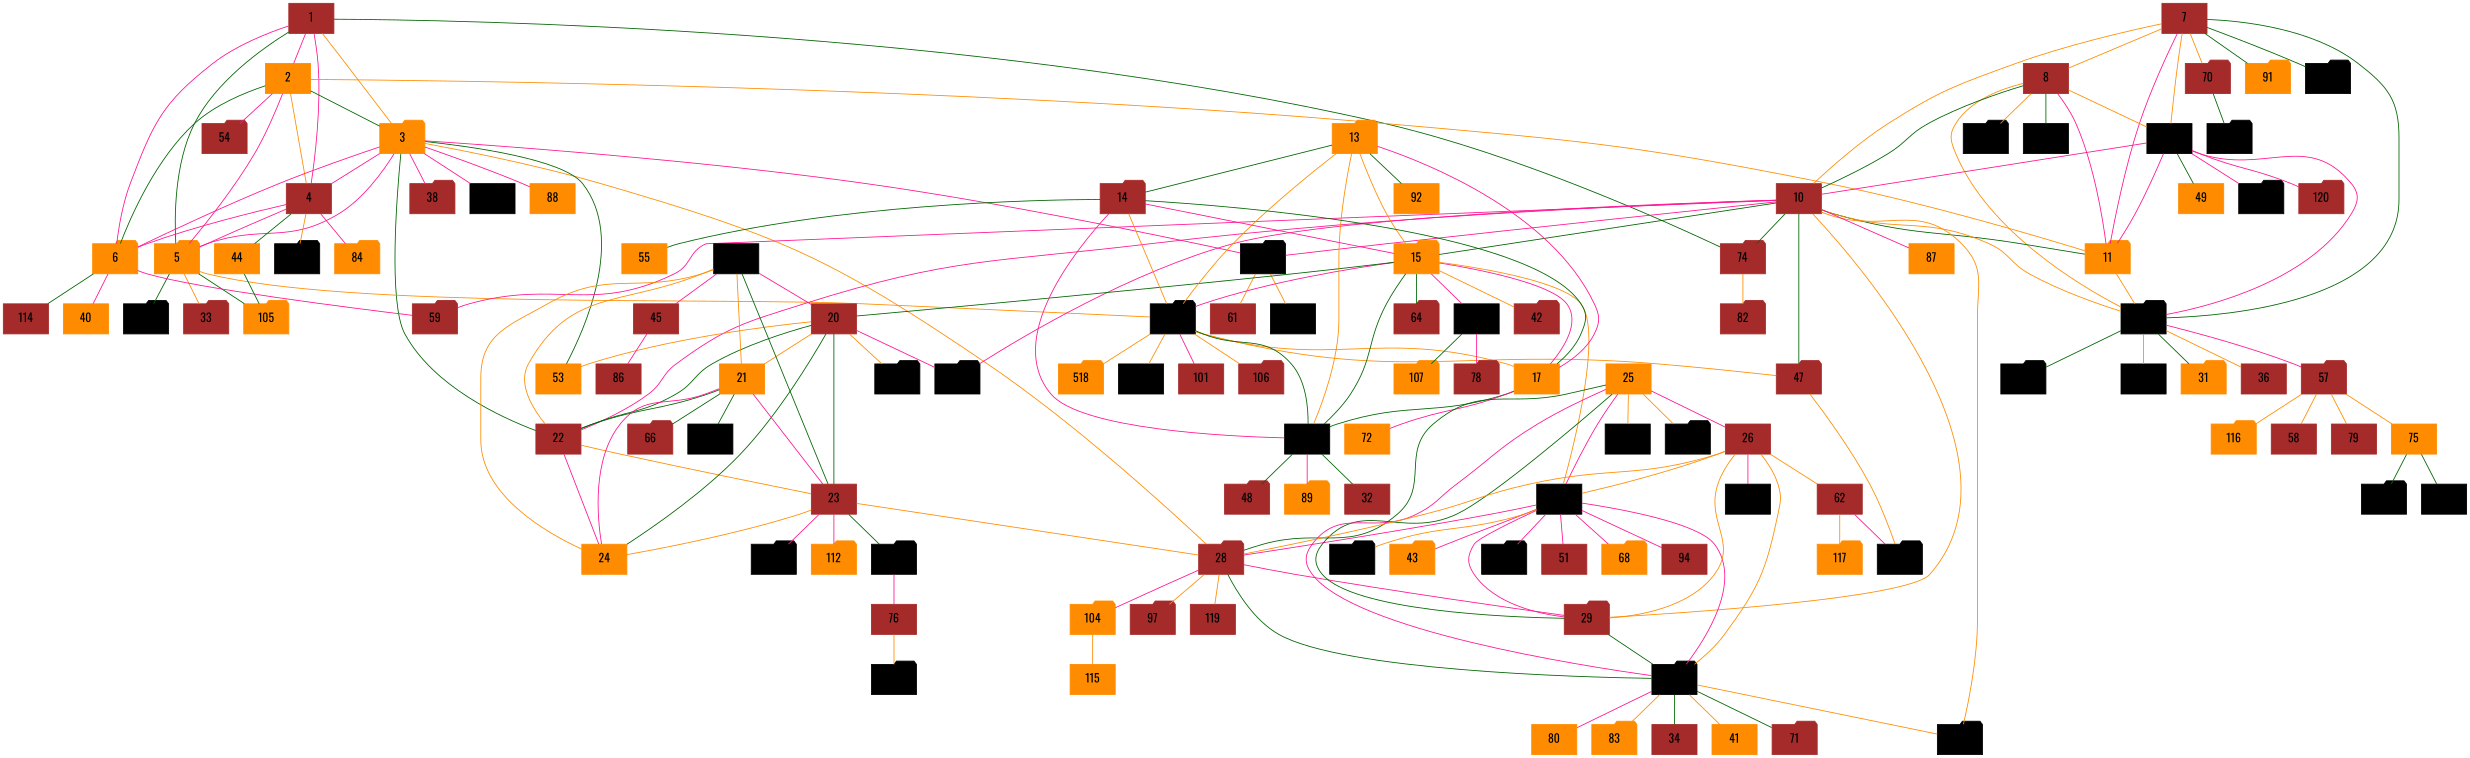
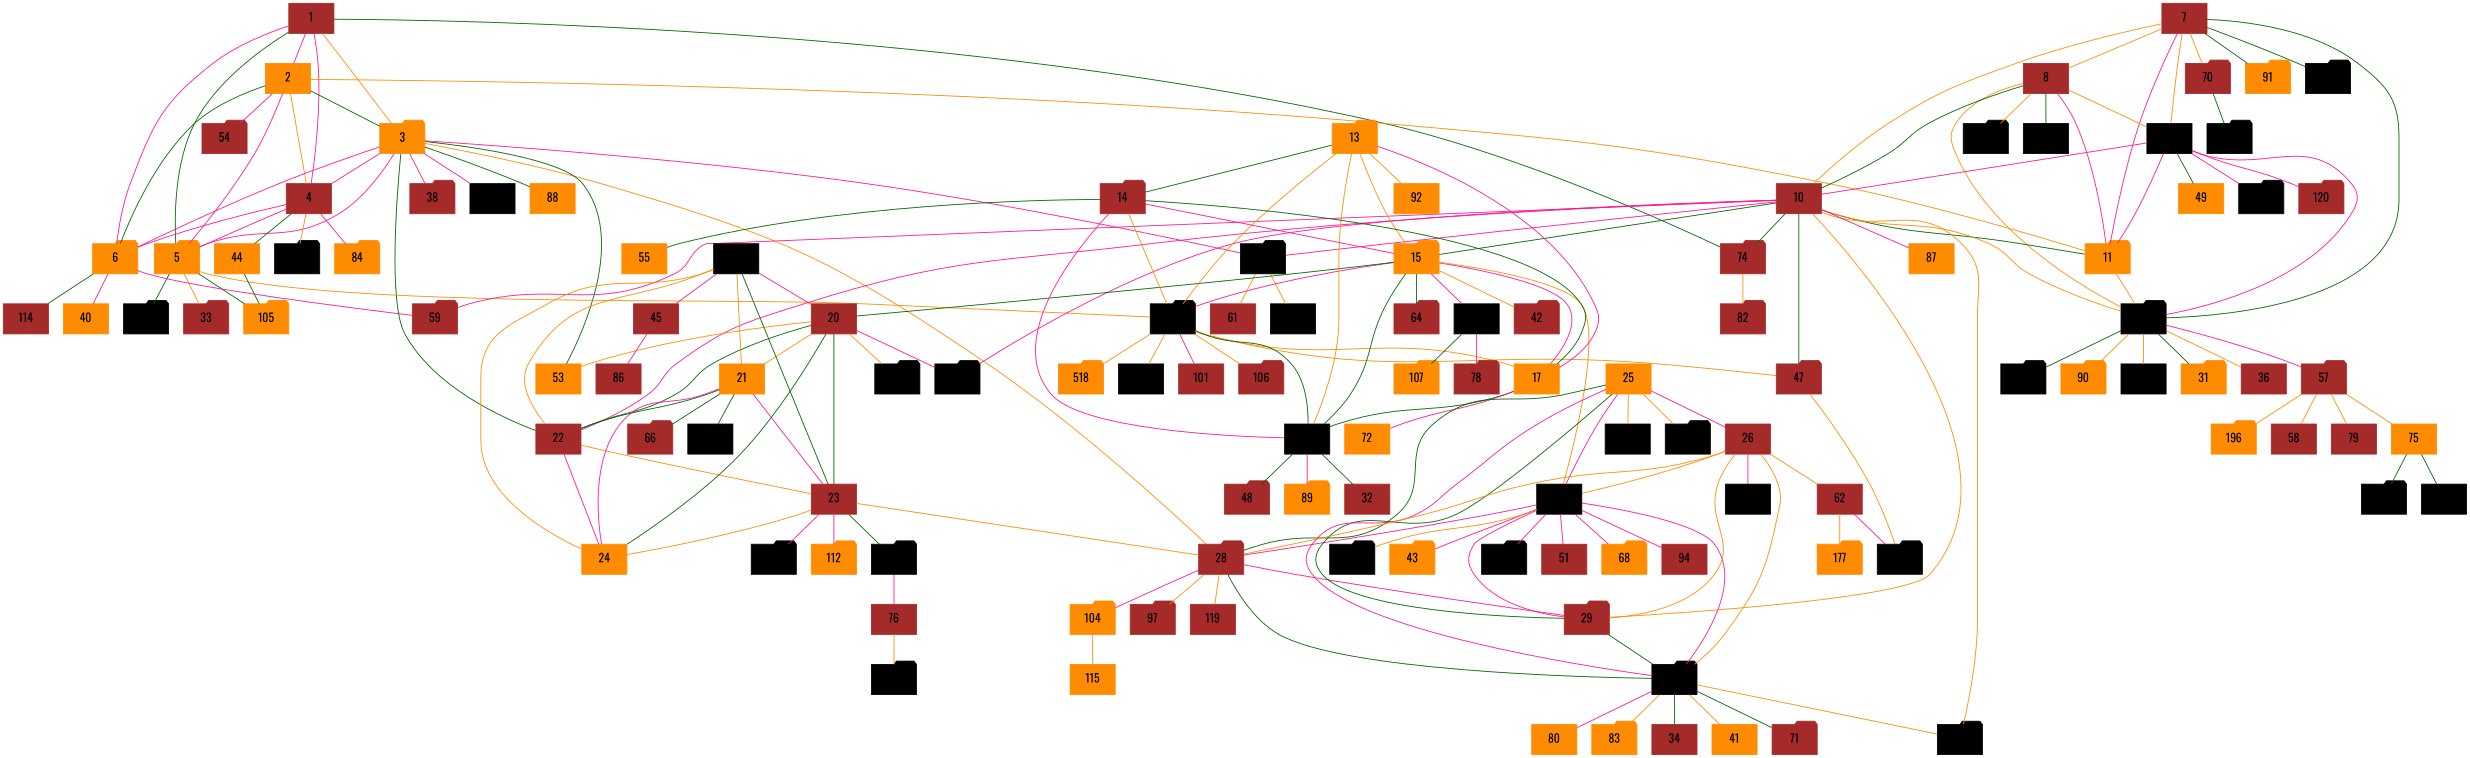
(478, 166) -> (478, 166)
(1386, 169) -> (1386, 169)
none -> (2083, 379)
(2234, 439) -> (2234, 439)
(1840, 559) -> (1840, 559)
